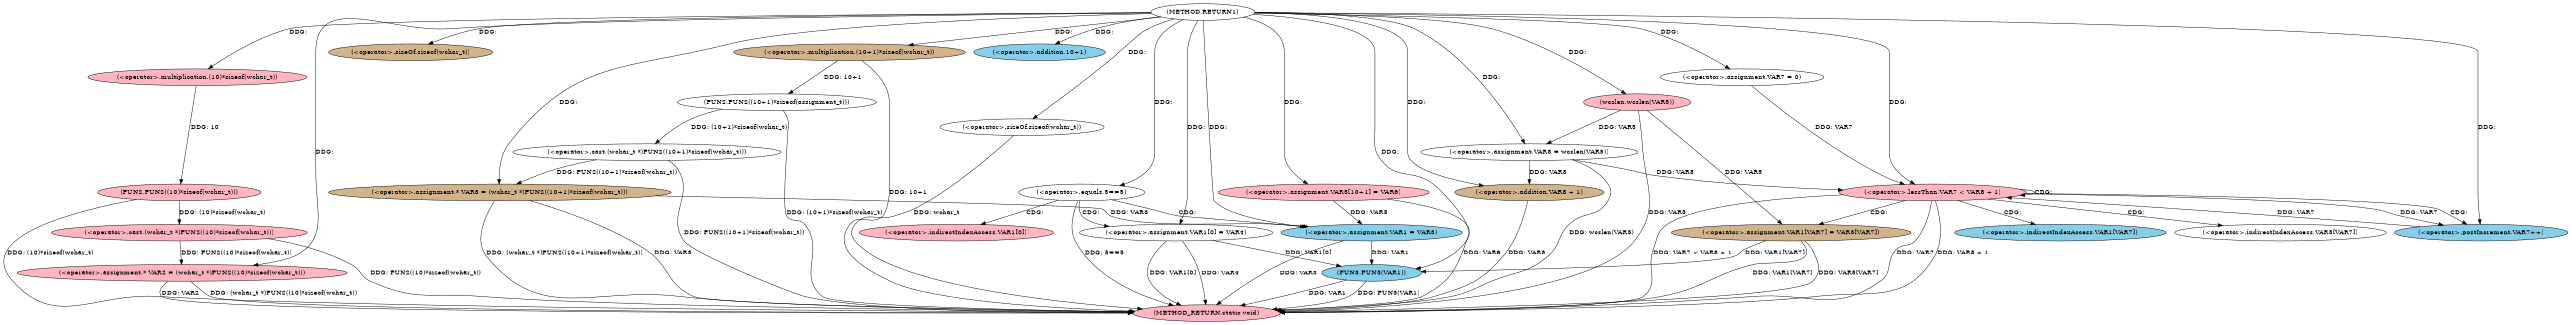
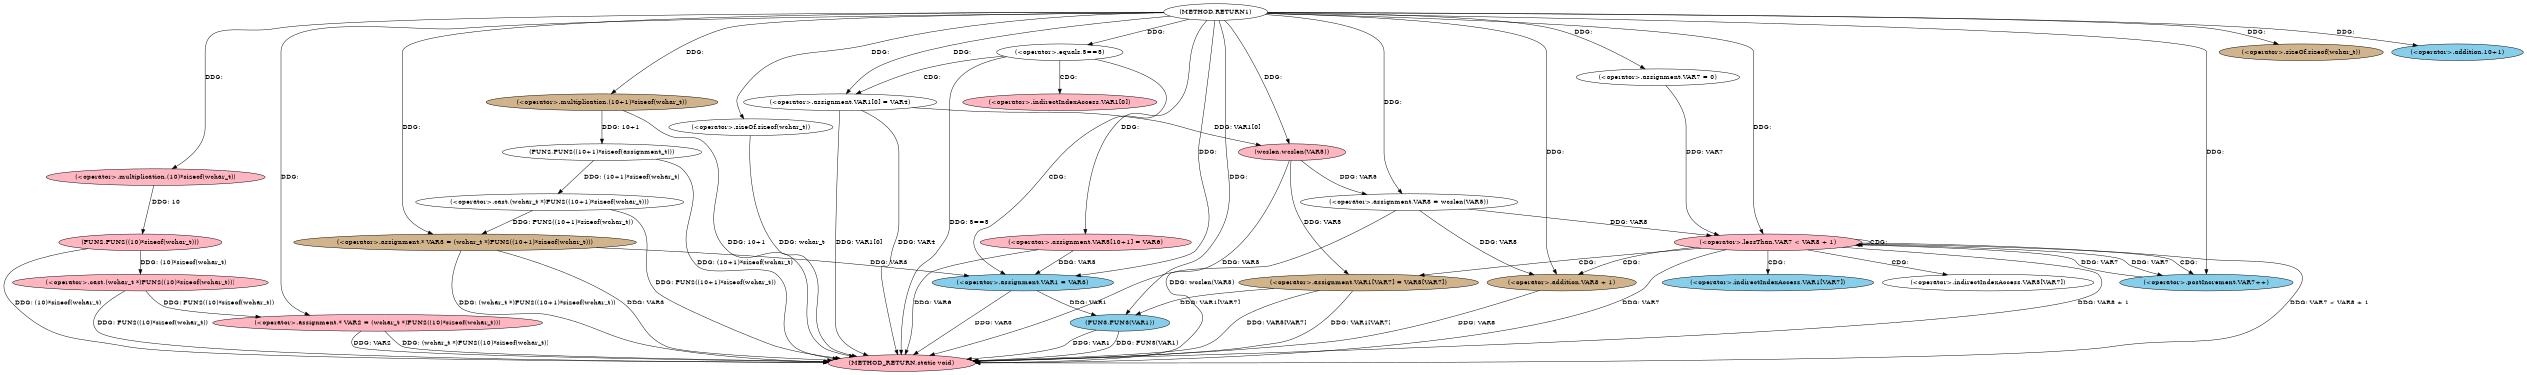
(1274, 253) -> (1086, 113)
none -> (1632, 257)
